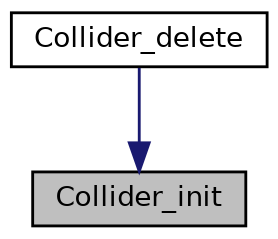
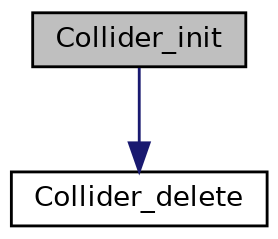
(139, 105) -> (139, 105)
